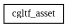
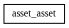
(34, 14) -> (34, 14)
